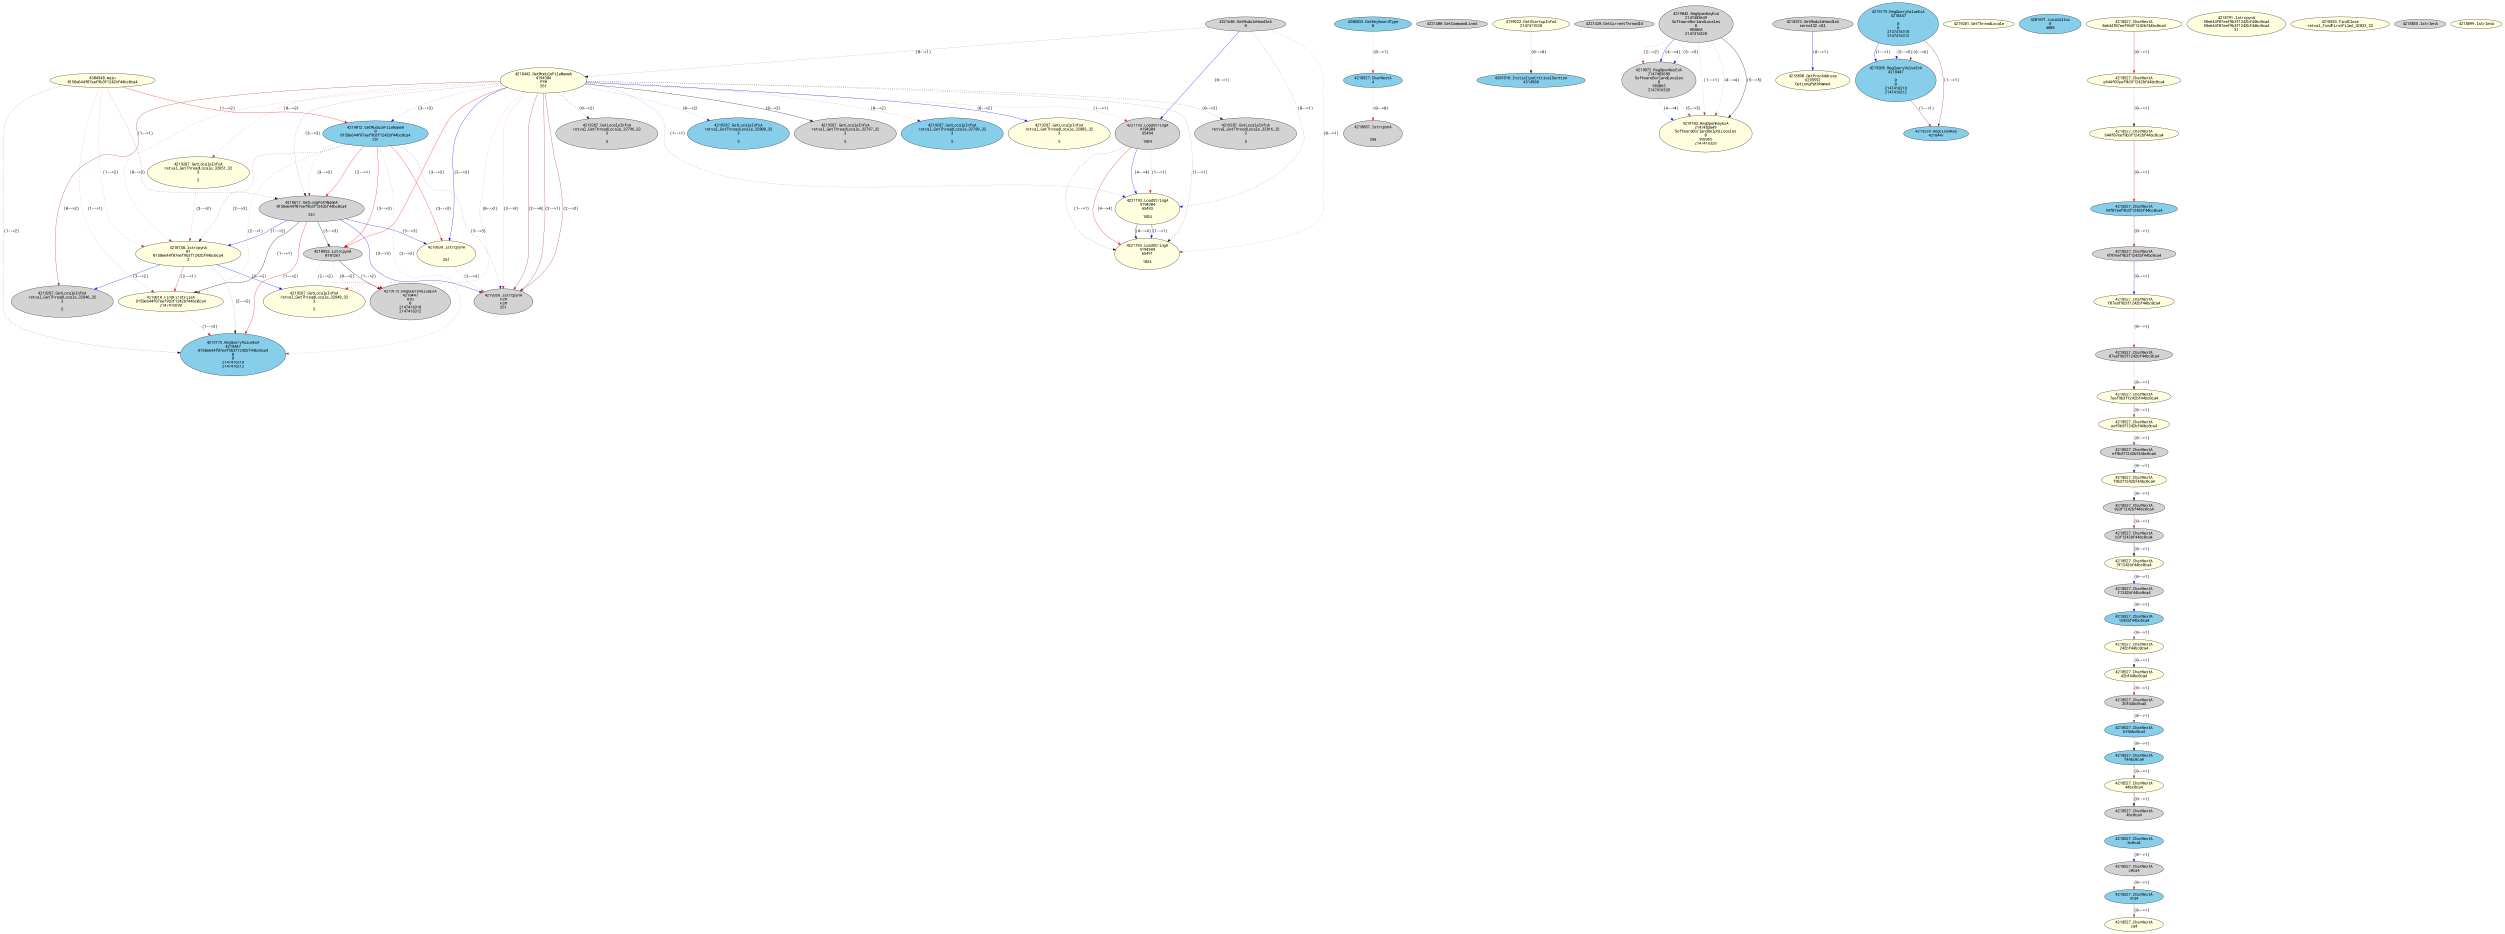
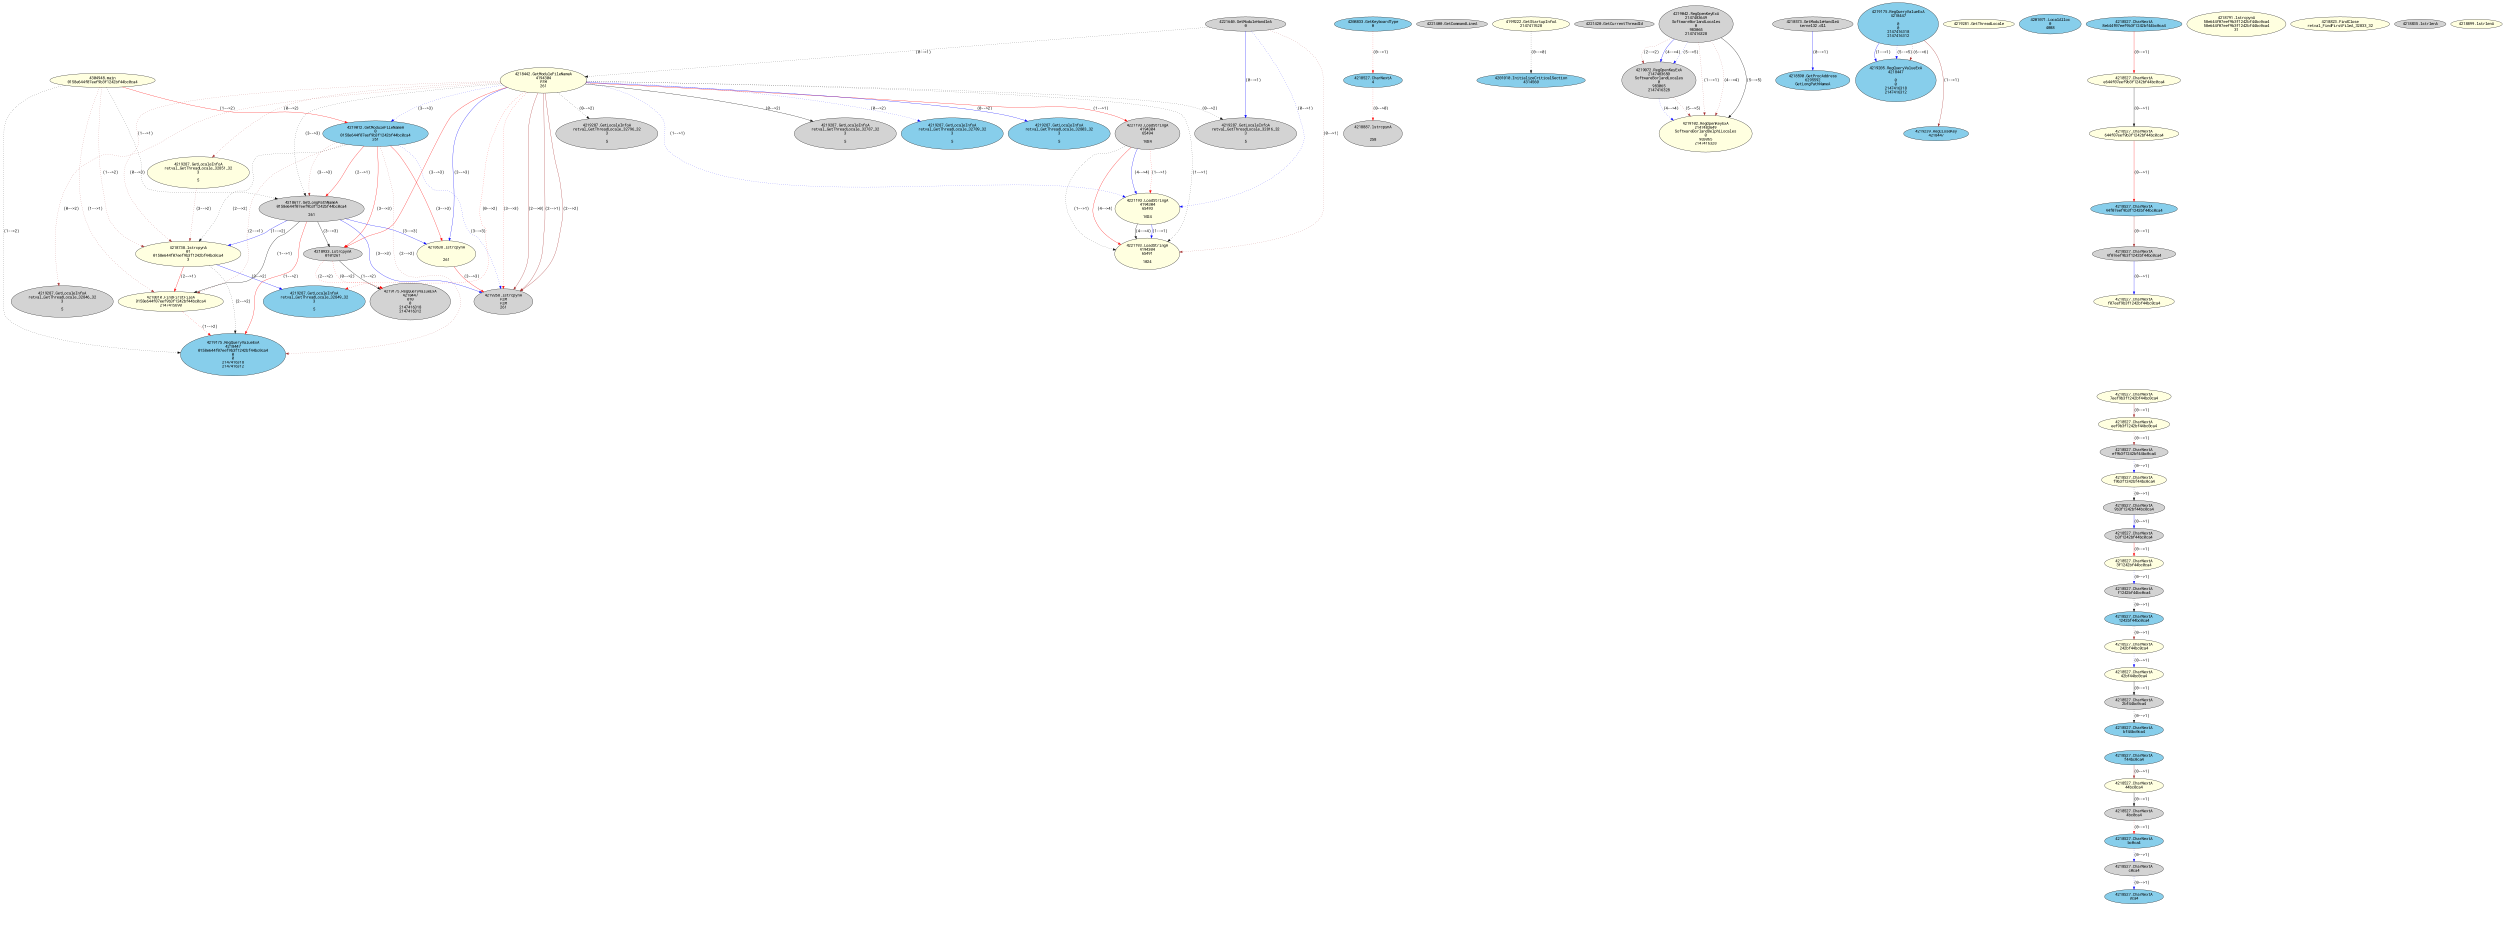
(2134, 24) -> (2134, 24)
(1201, 74) -> (1246, 73)
(1813, 80) -> (1813, 80)
(210, 98) -> (210, 98)
(910, 101) -> (910, 101)
(2134, 106) -> (2134, 106)
(1920, 112) -> none
(738, 134) -> none
(1059, 134) -> (1059, 134)
(128, 277) -> none
(466, 280) -> (466, 280)
(314, 302) -> (314, 302)
(2134, 355) -> none
(2134, 520) -> (2134, 520)
(2134, 548) -> (2134, 548)
(2134, 604) -> (2134, 604)
(2134, 659) -> (2134, 659)
(2134, 687) -> (2134, 687)
(2134, 715) -> (2134, 715)
(2134, 742) -> none
none -> (2134, 826)
(2134, 881) -> (2134, 881)
(2134, 924) -> none
